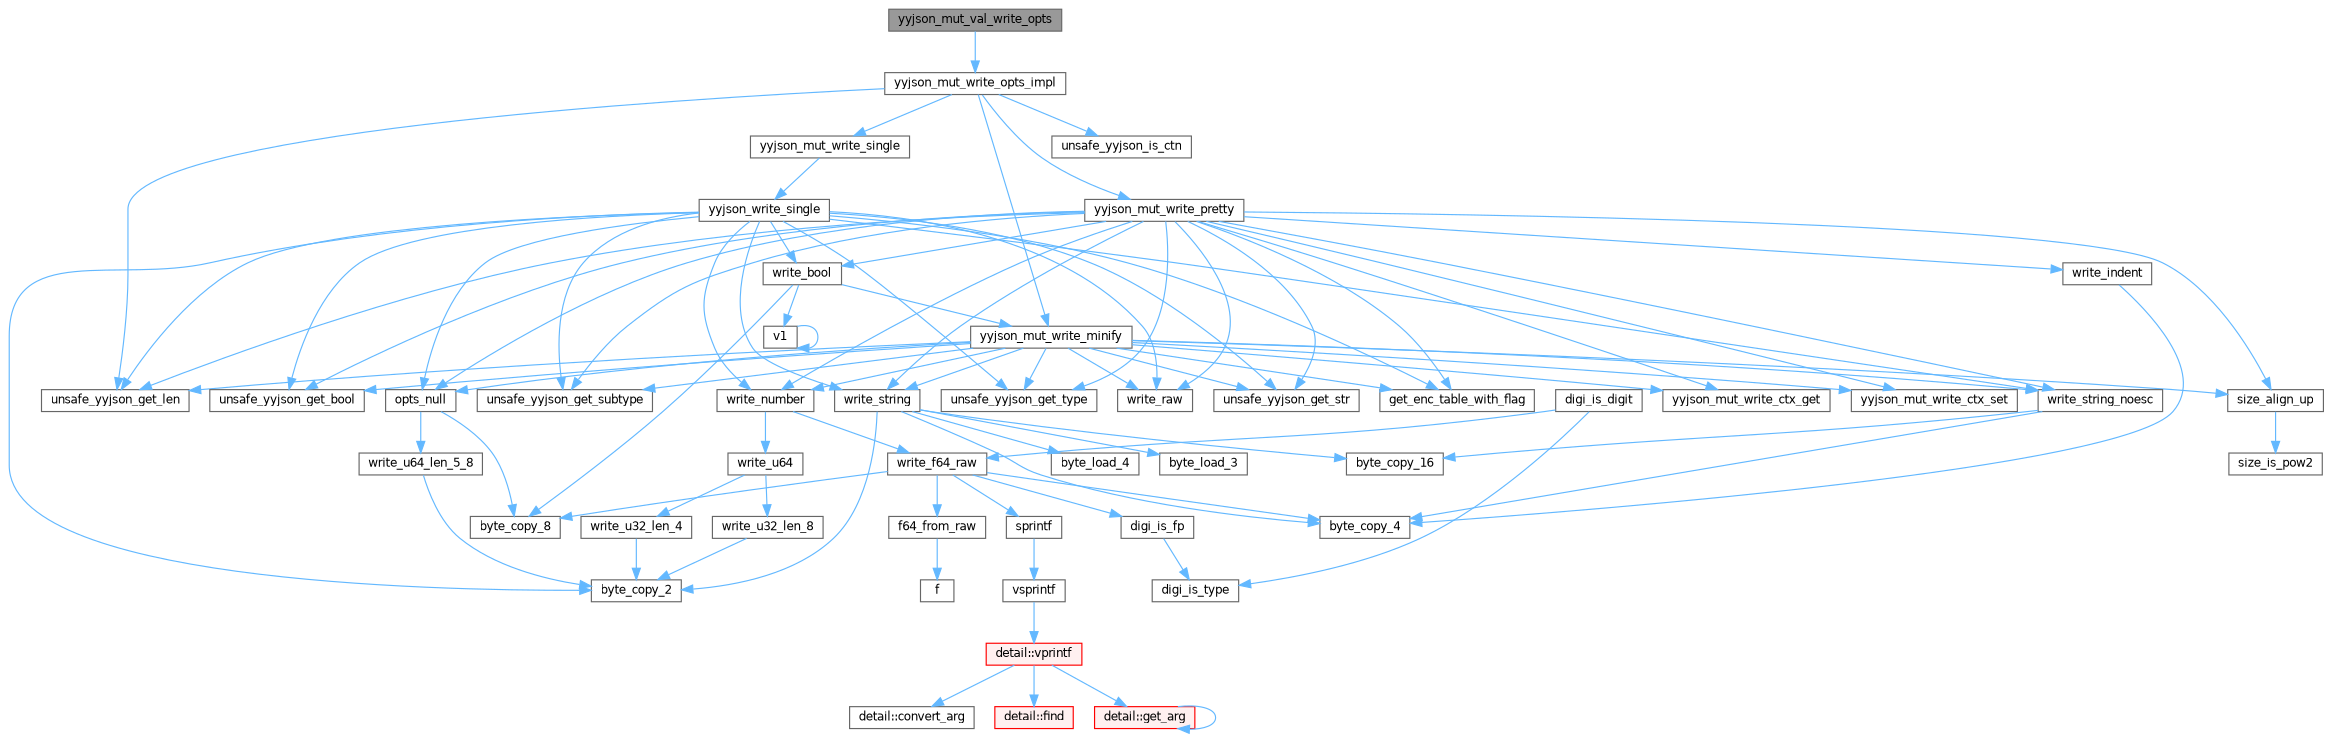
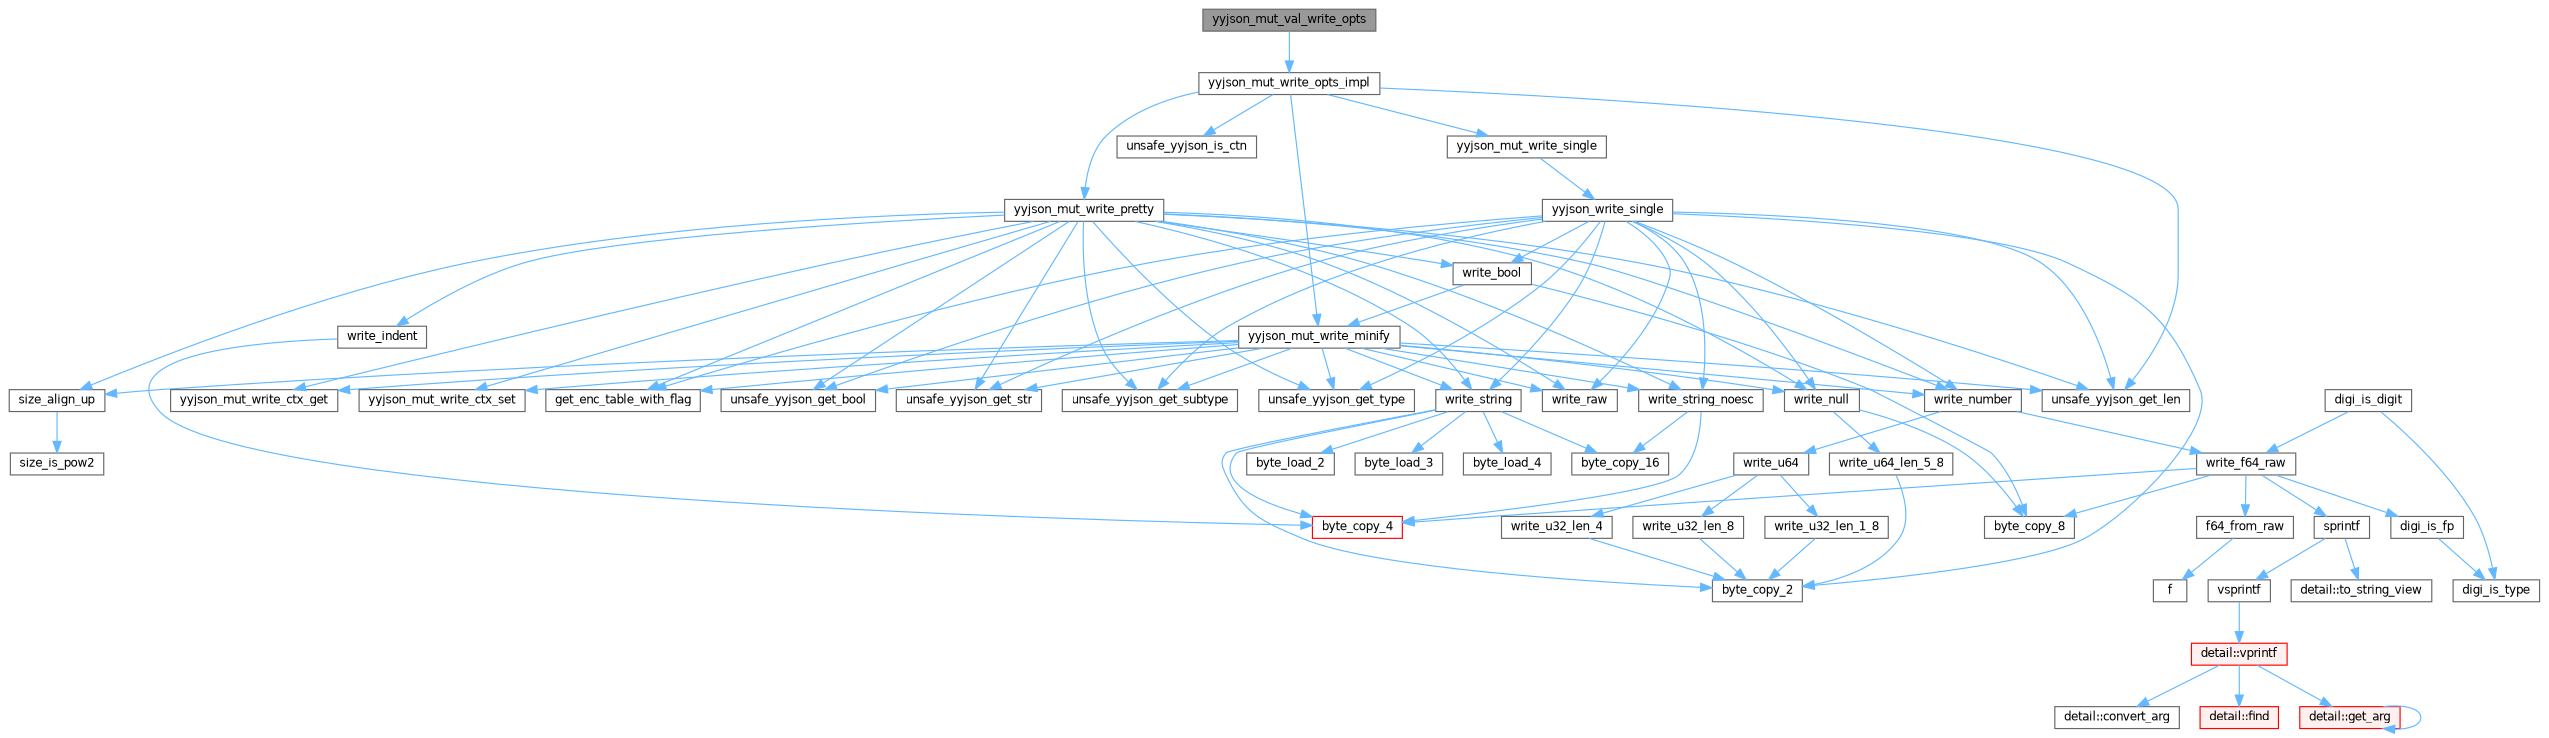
(780, 337) -> none
(421, 401) -> (1822, 401)
none -> (1291, 464)
(1365, 527) -> (1357, 527)
none -> (1827, 527)
none -> (2361, 591)
